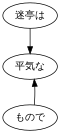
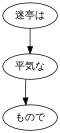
(35, 96) -> (25, 89)
